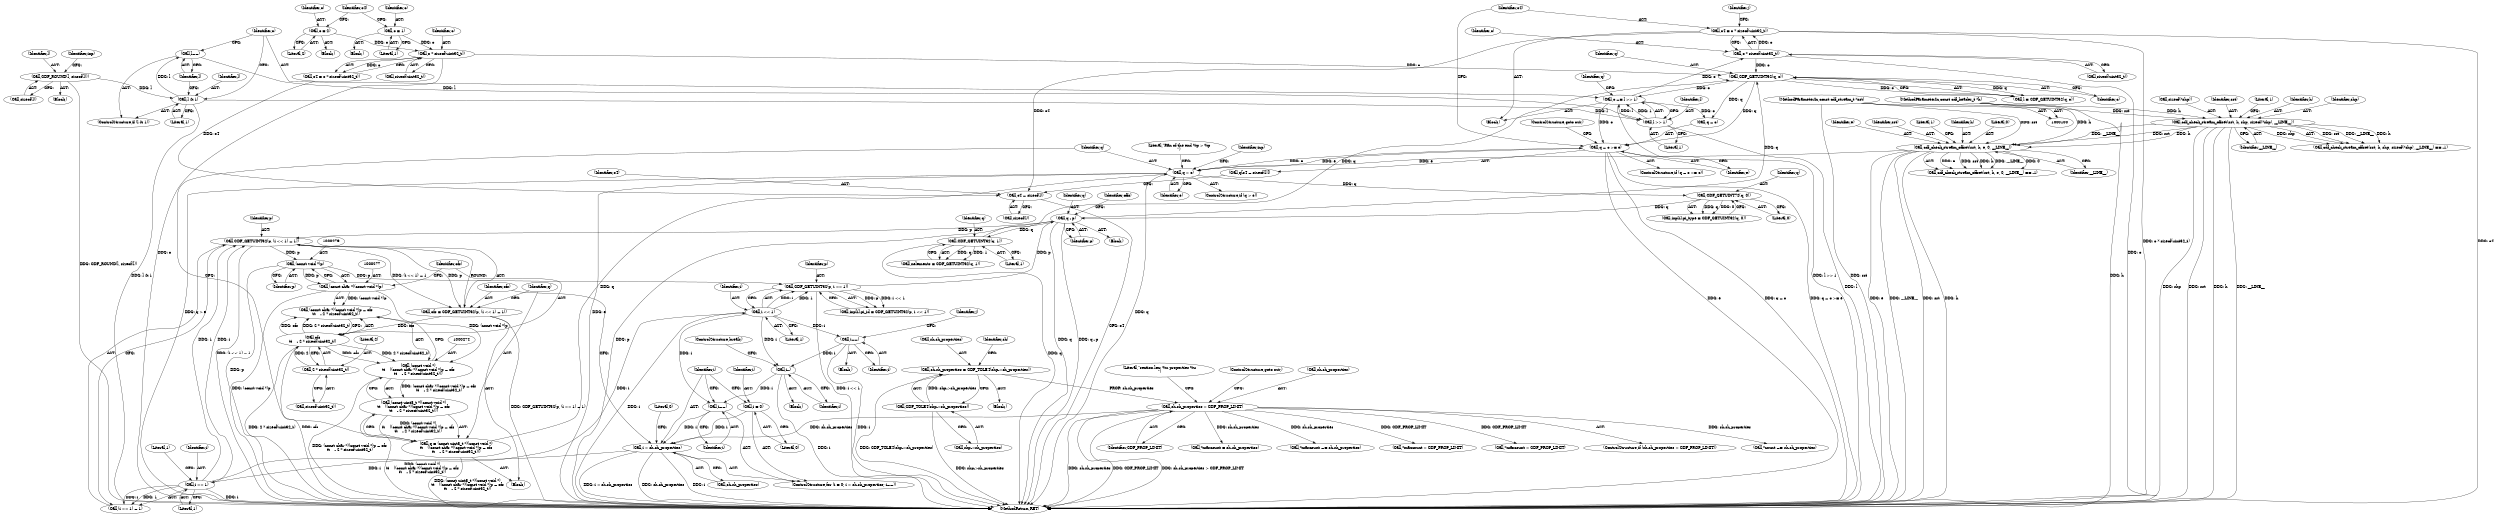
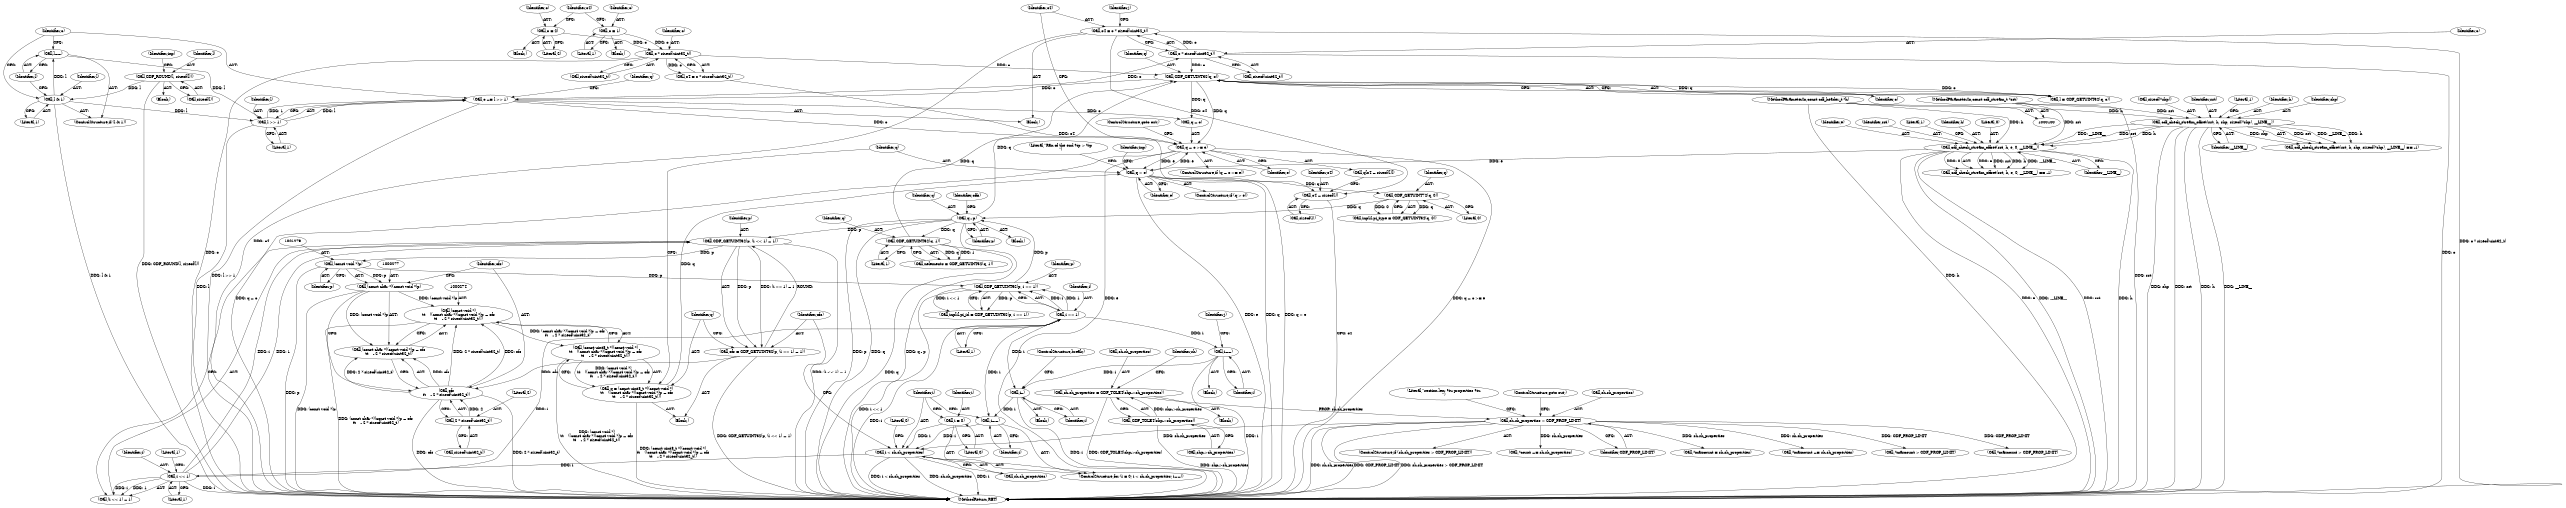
(331, 241) -> (293, 241)
(324, 278) -> (331, 361)
